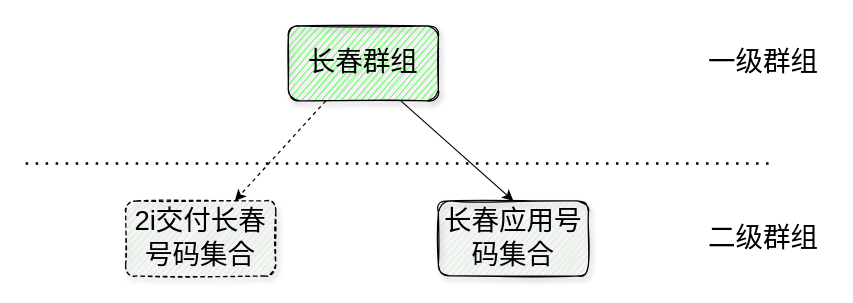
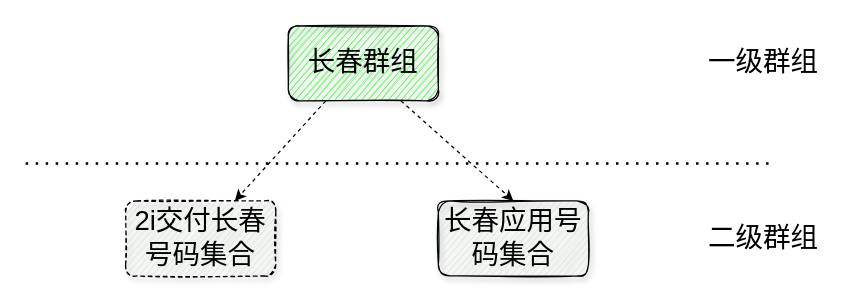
(455, 149) -> (455, 149)
